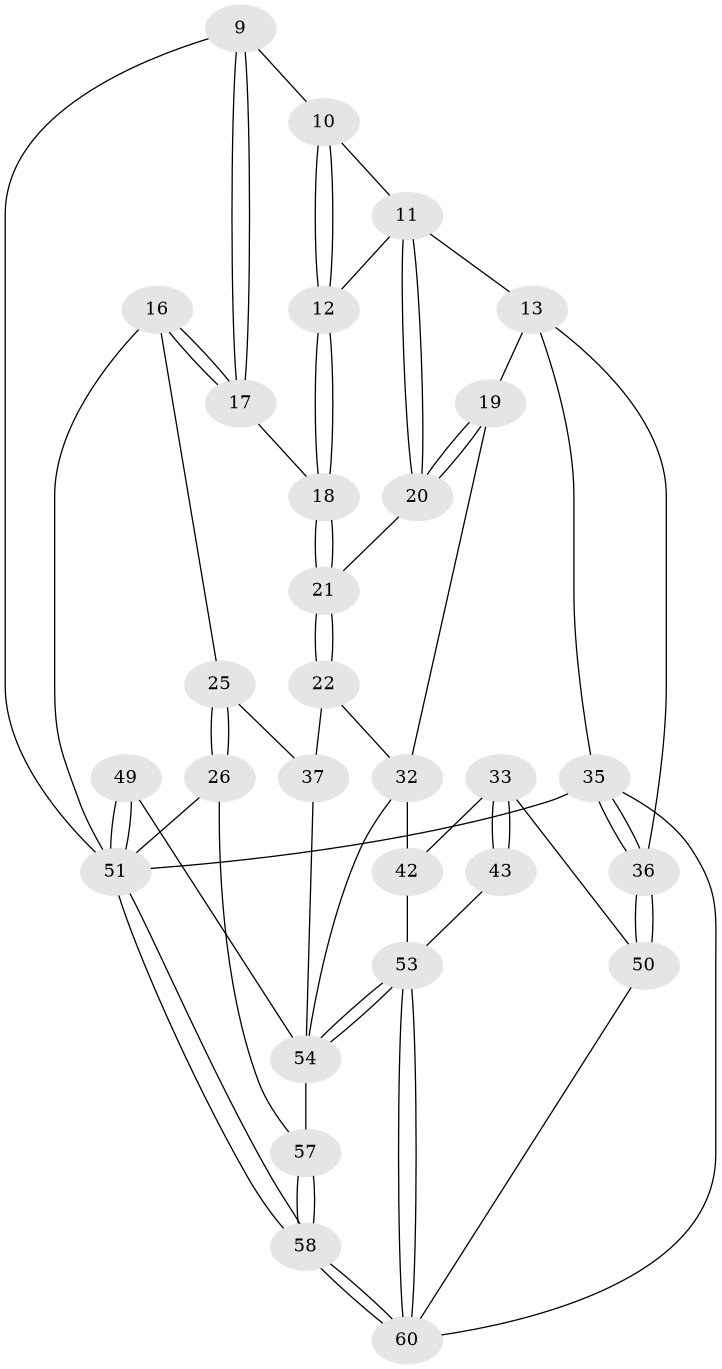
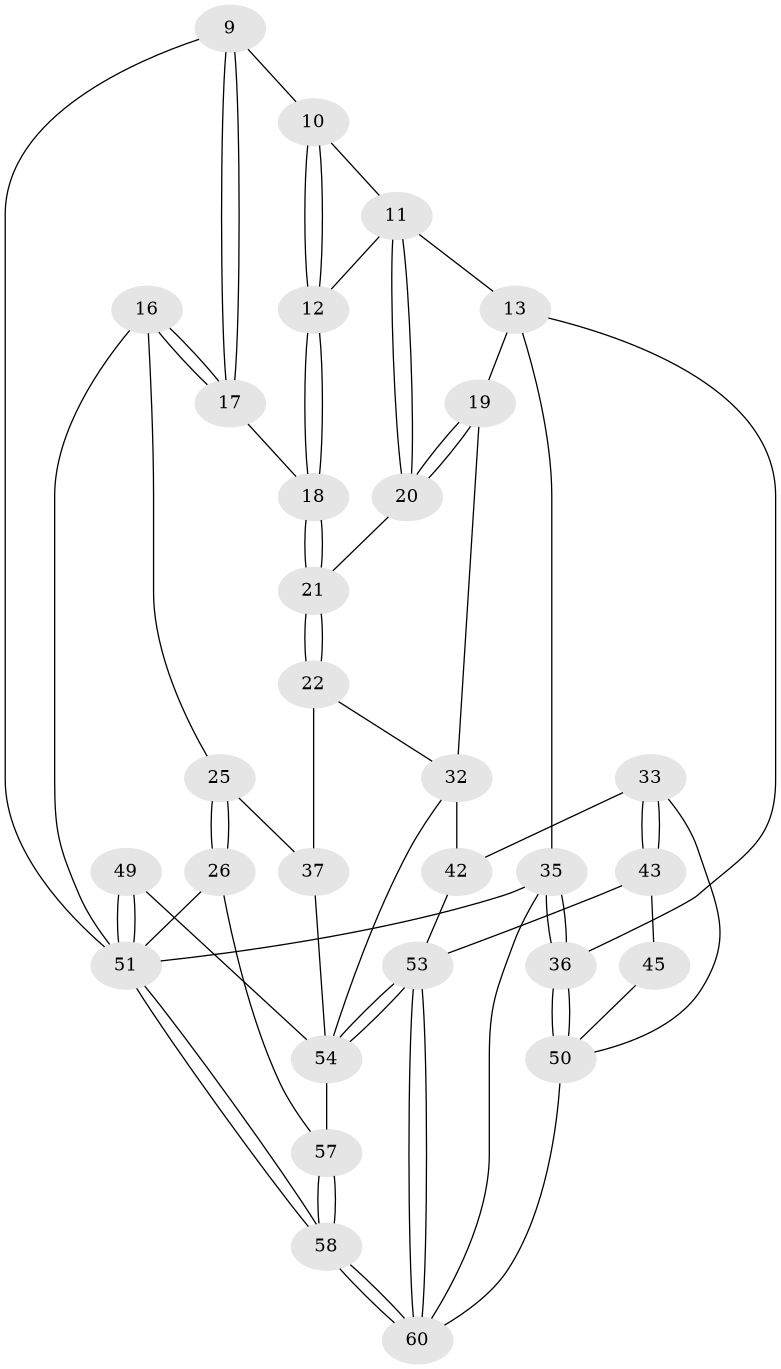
none -> (655, 966)
